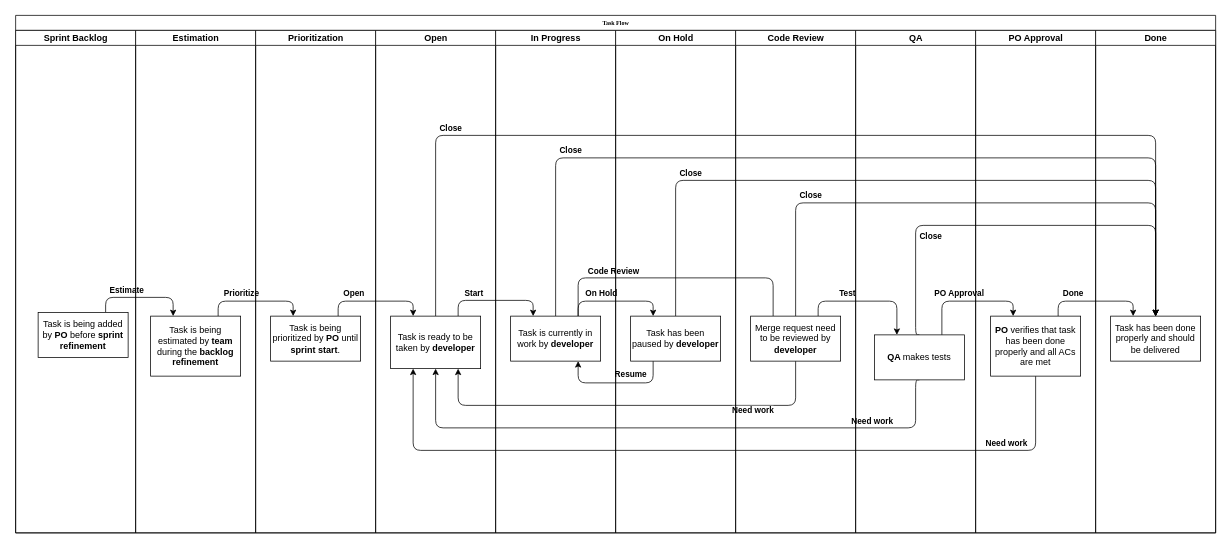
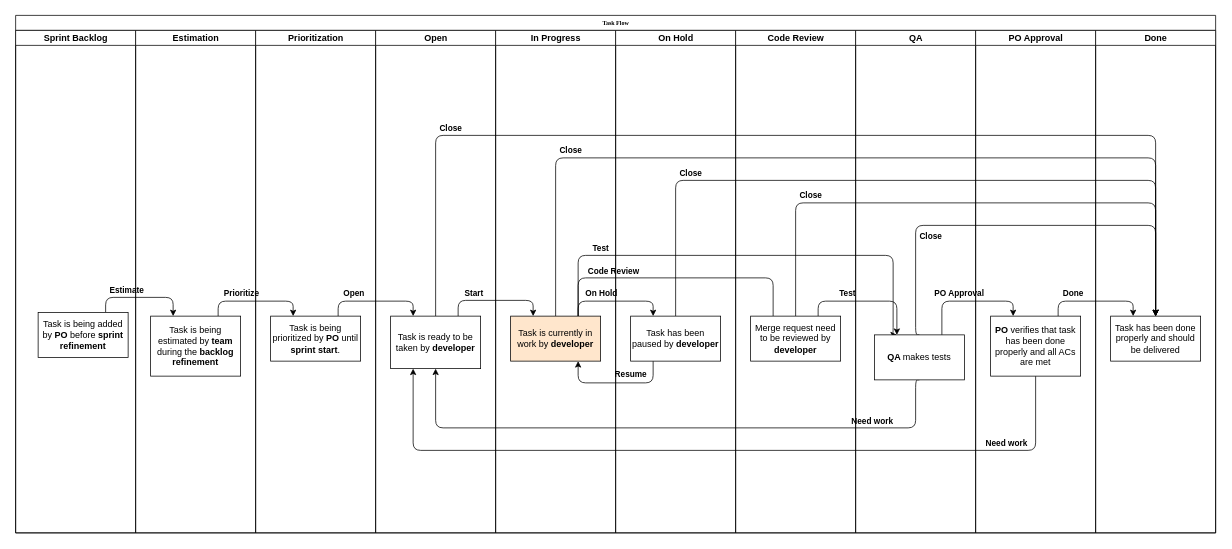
none -> (733, 255)
(555, 339) -> (555, 339)
(596, 405) -> none
